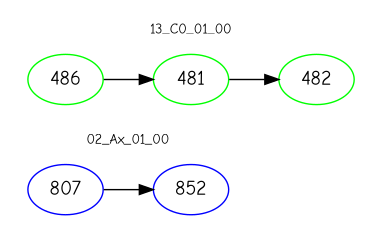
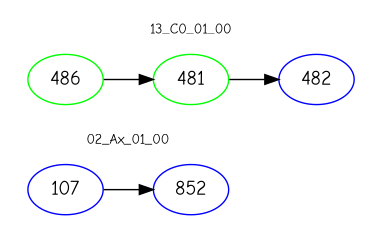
(317, 79) -> (317, 79)
(66, 190) -> (66, 190)
